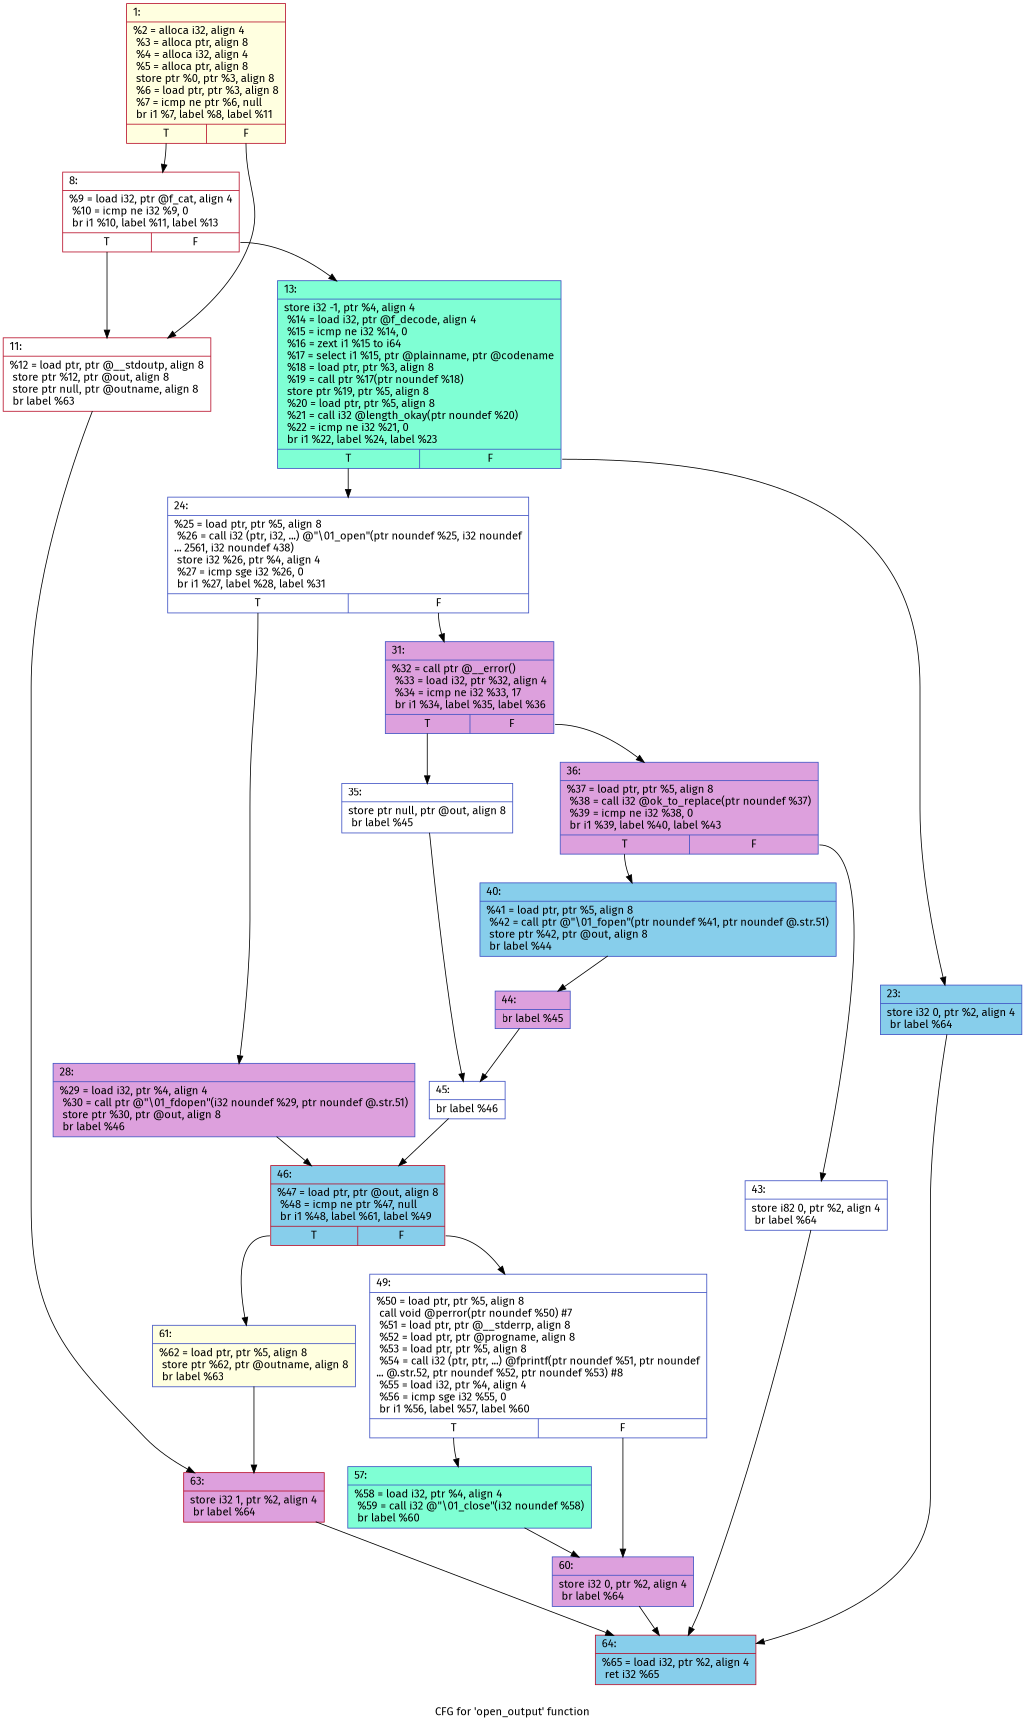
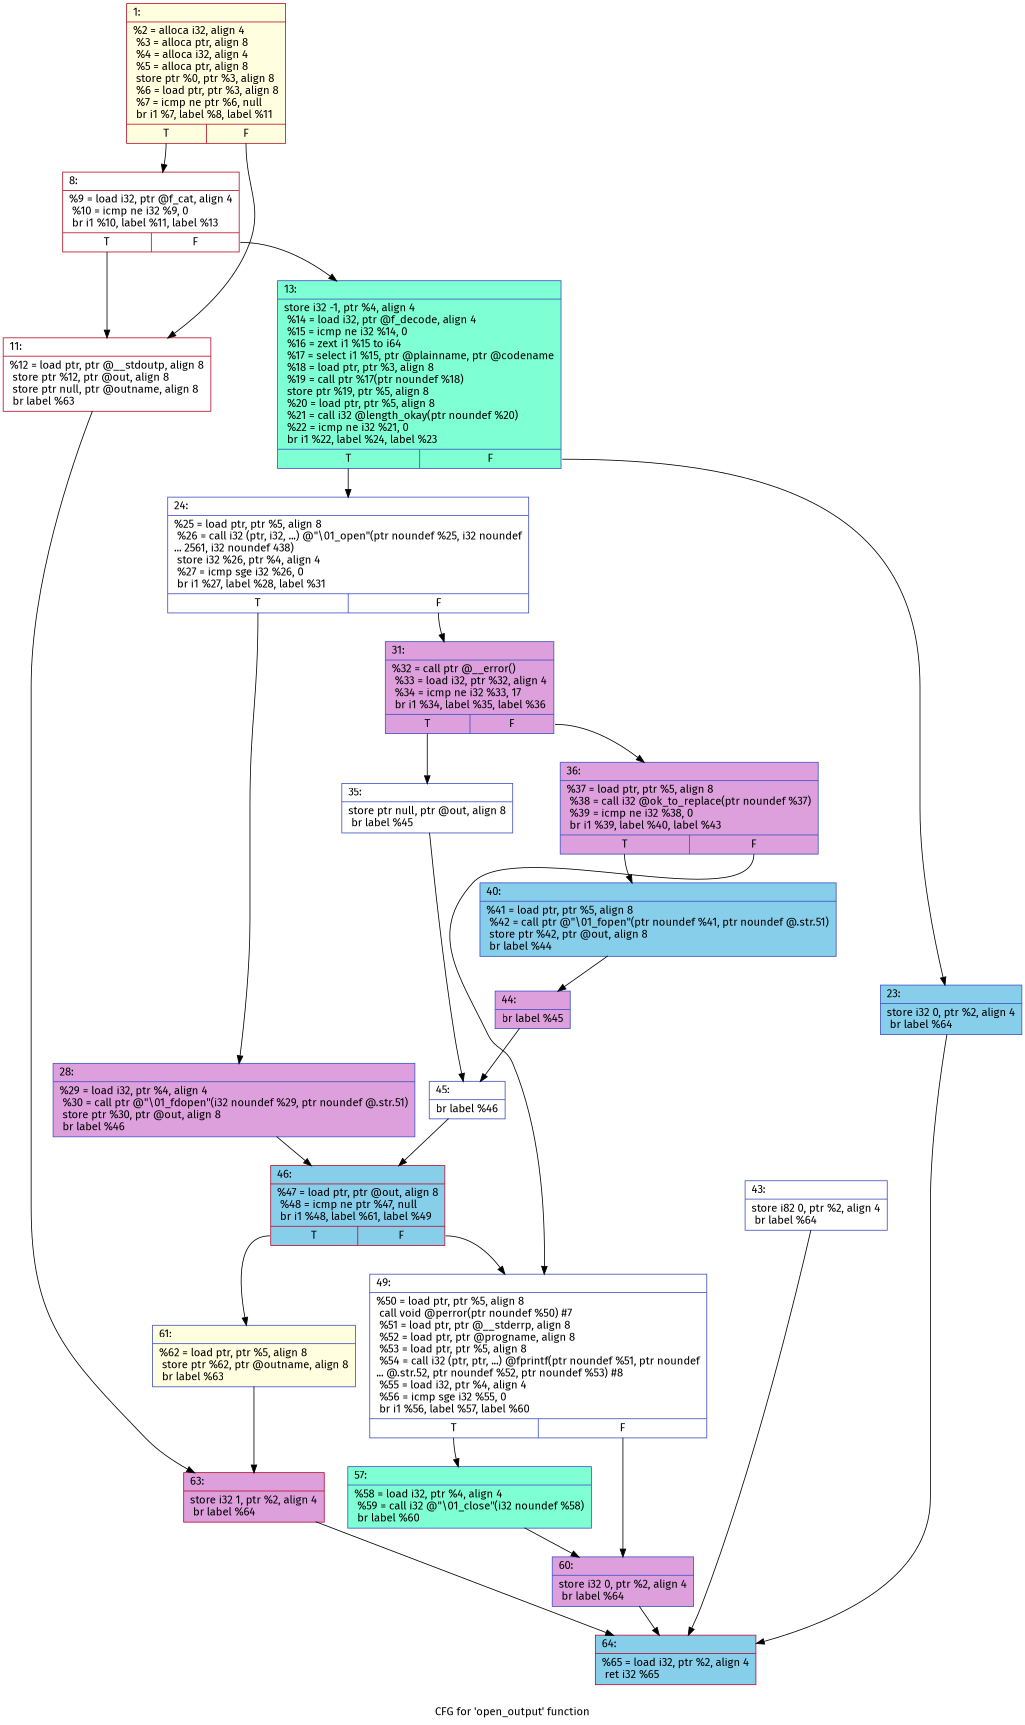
(850, 1003) -> (450, 935)
